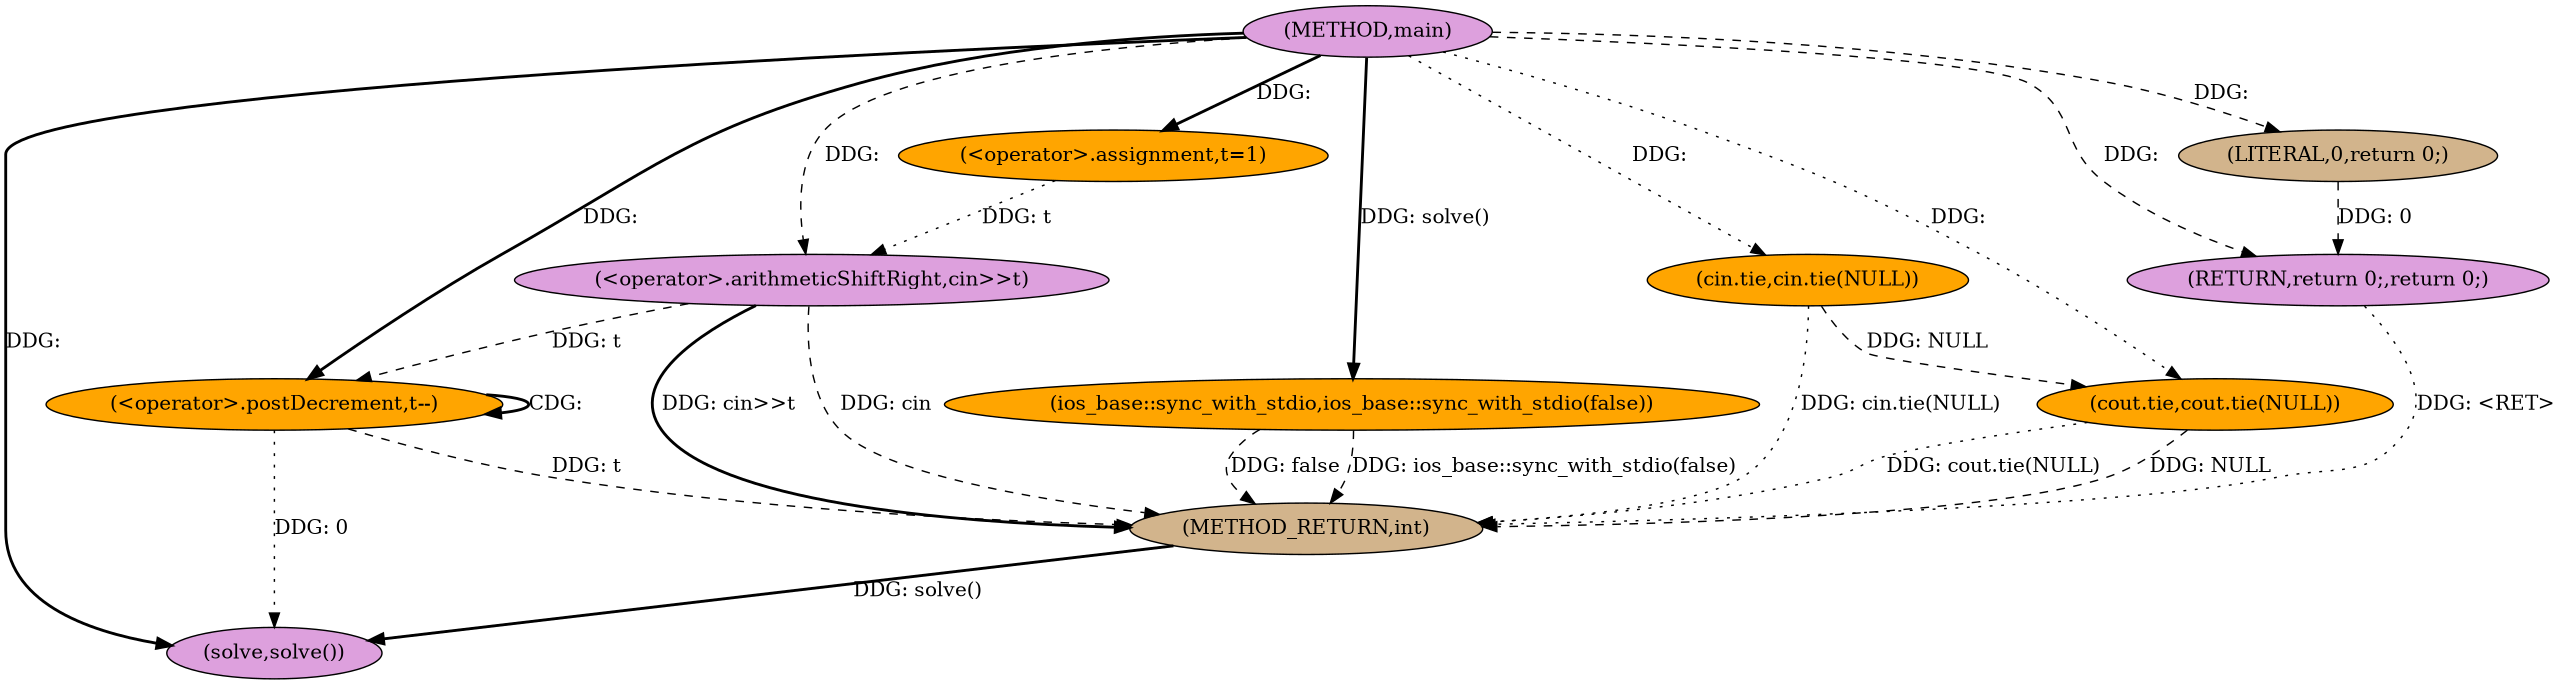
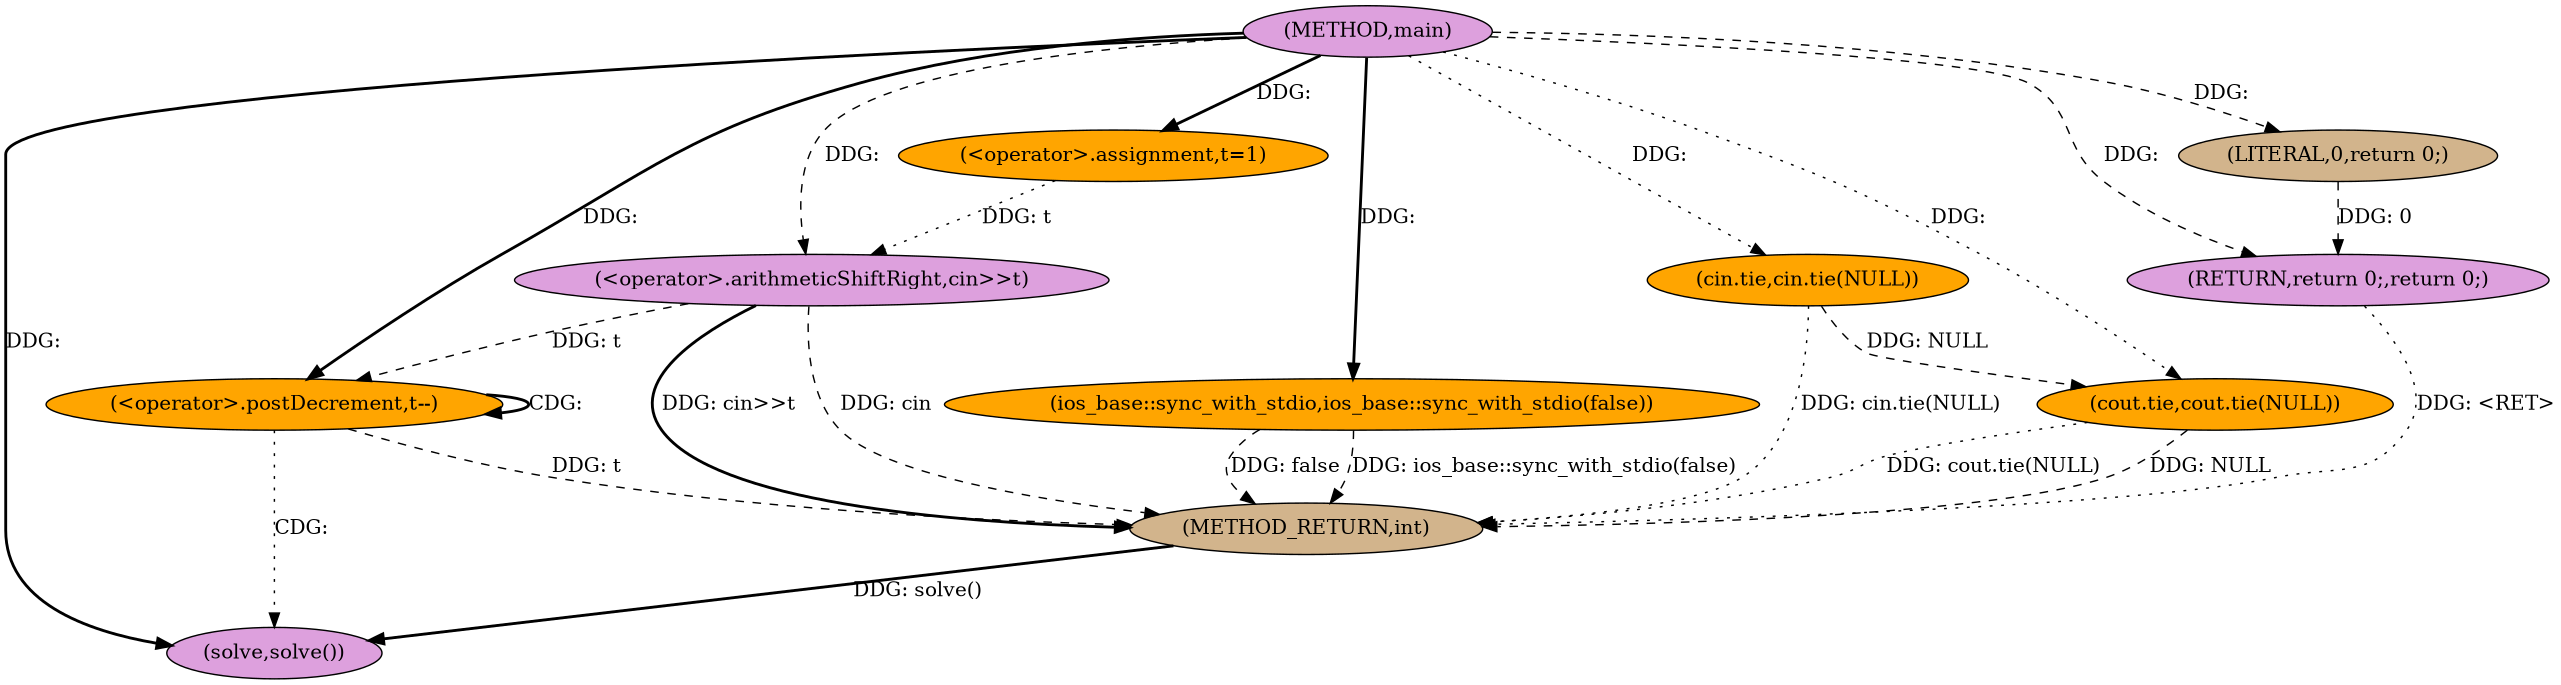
(1426, 218) -> (1391, 218)
(312, 529) -> (305, 529)
